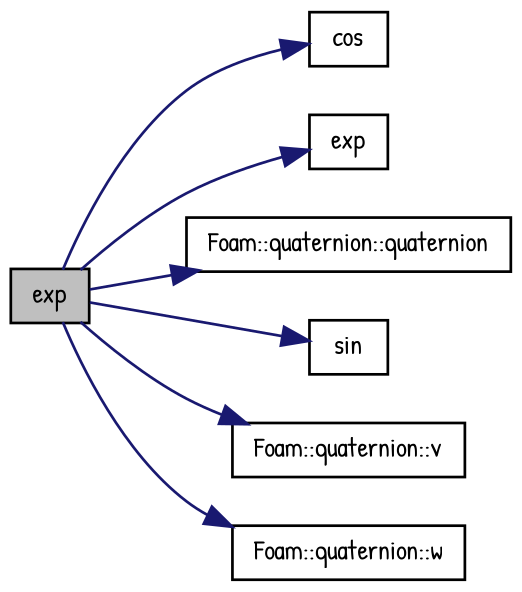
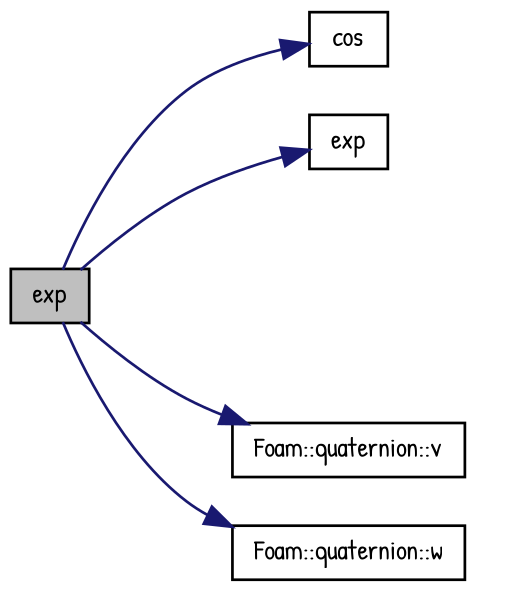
(349, 245) -> none
(349, 347) -> none
